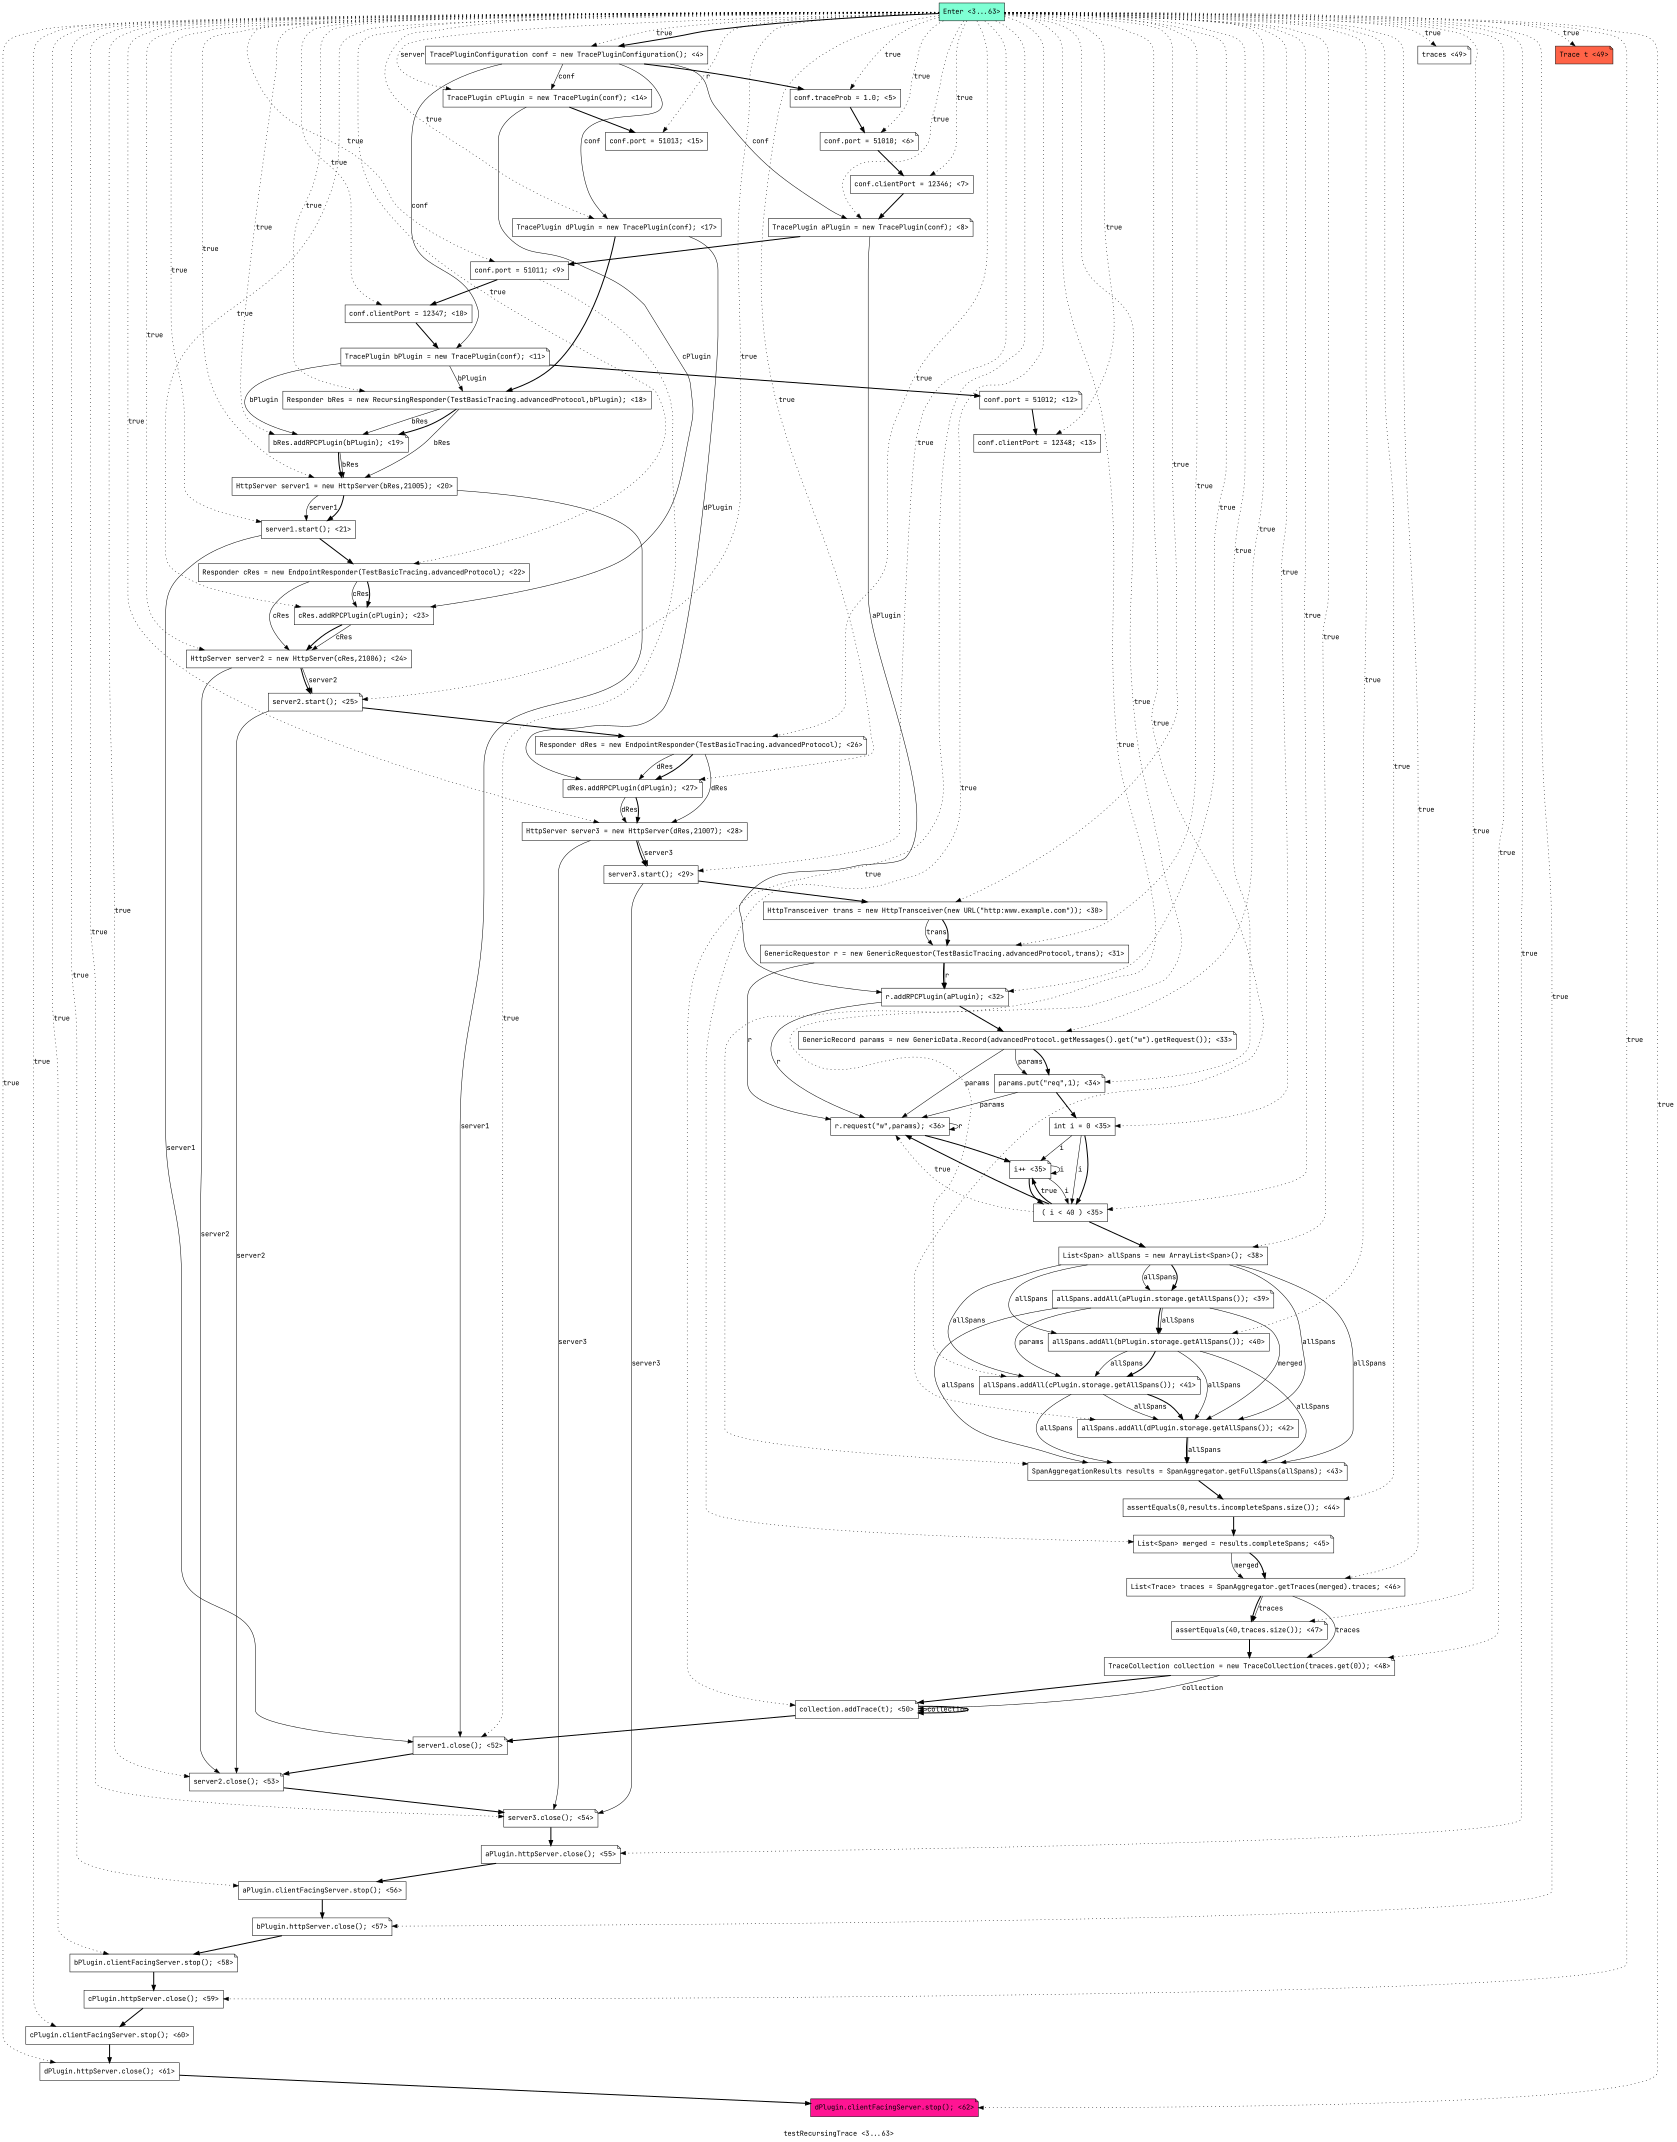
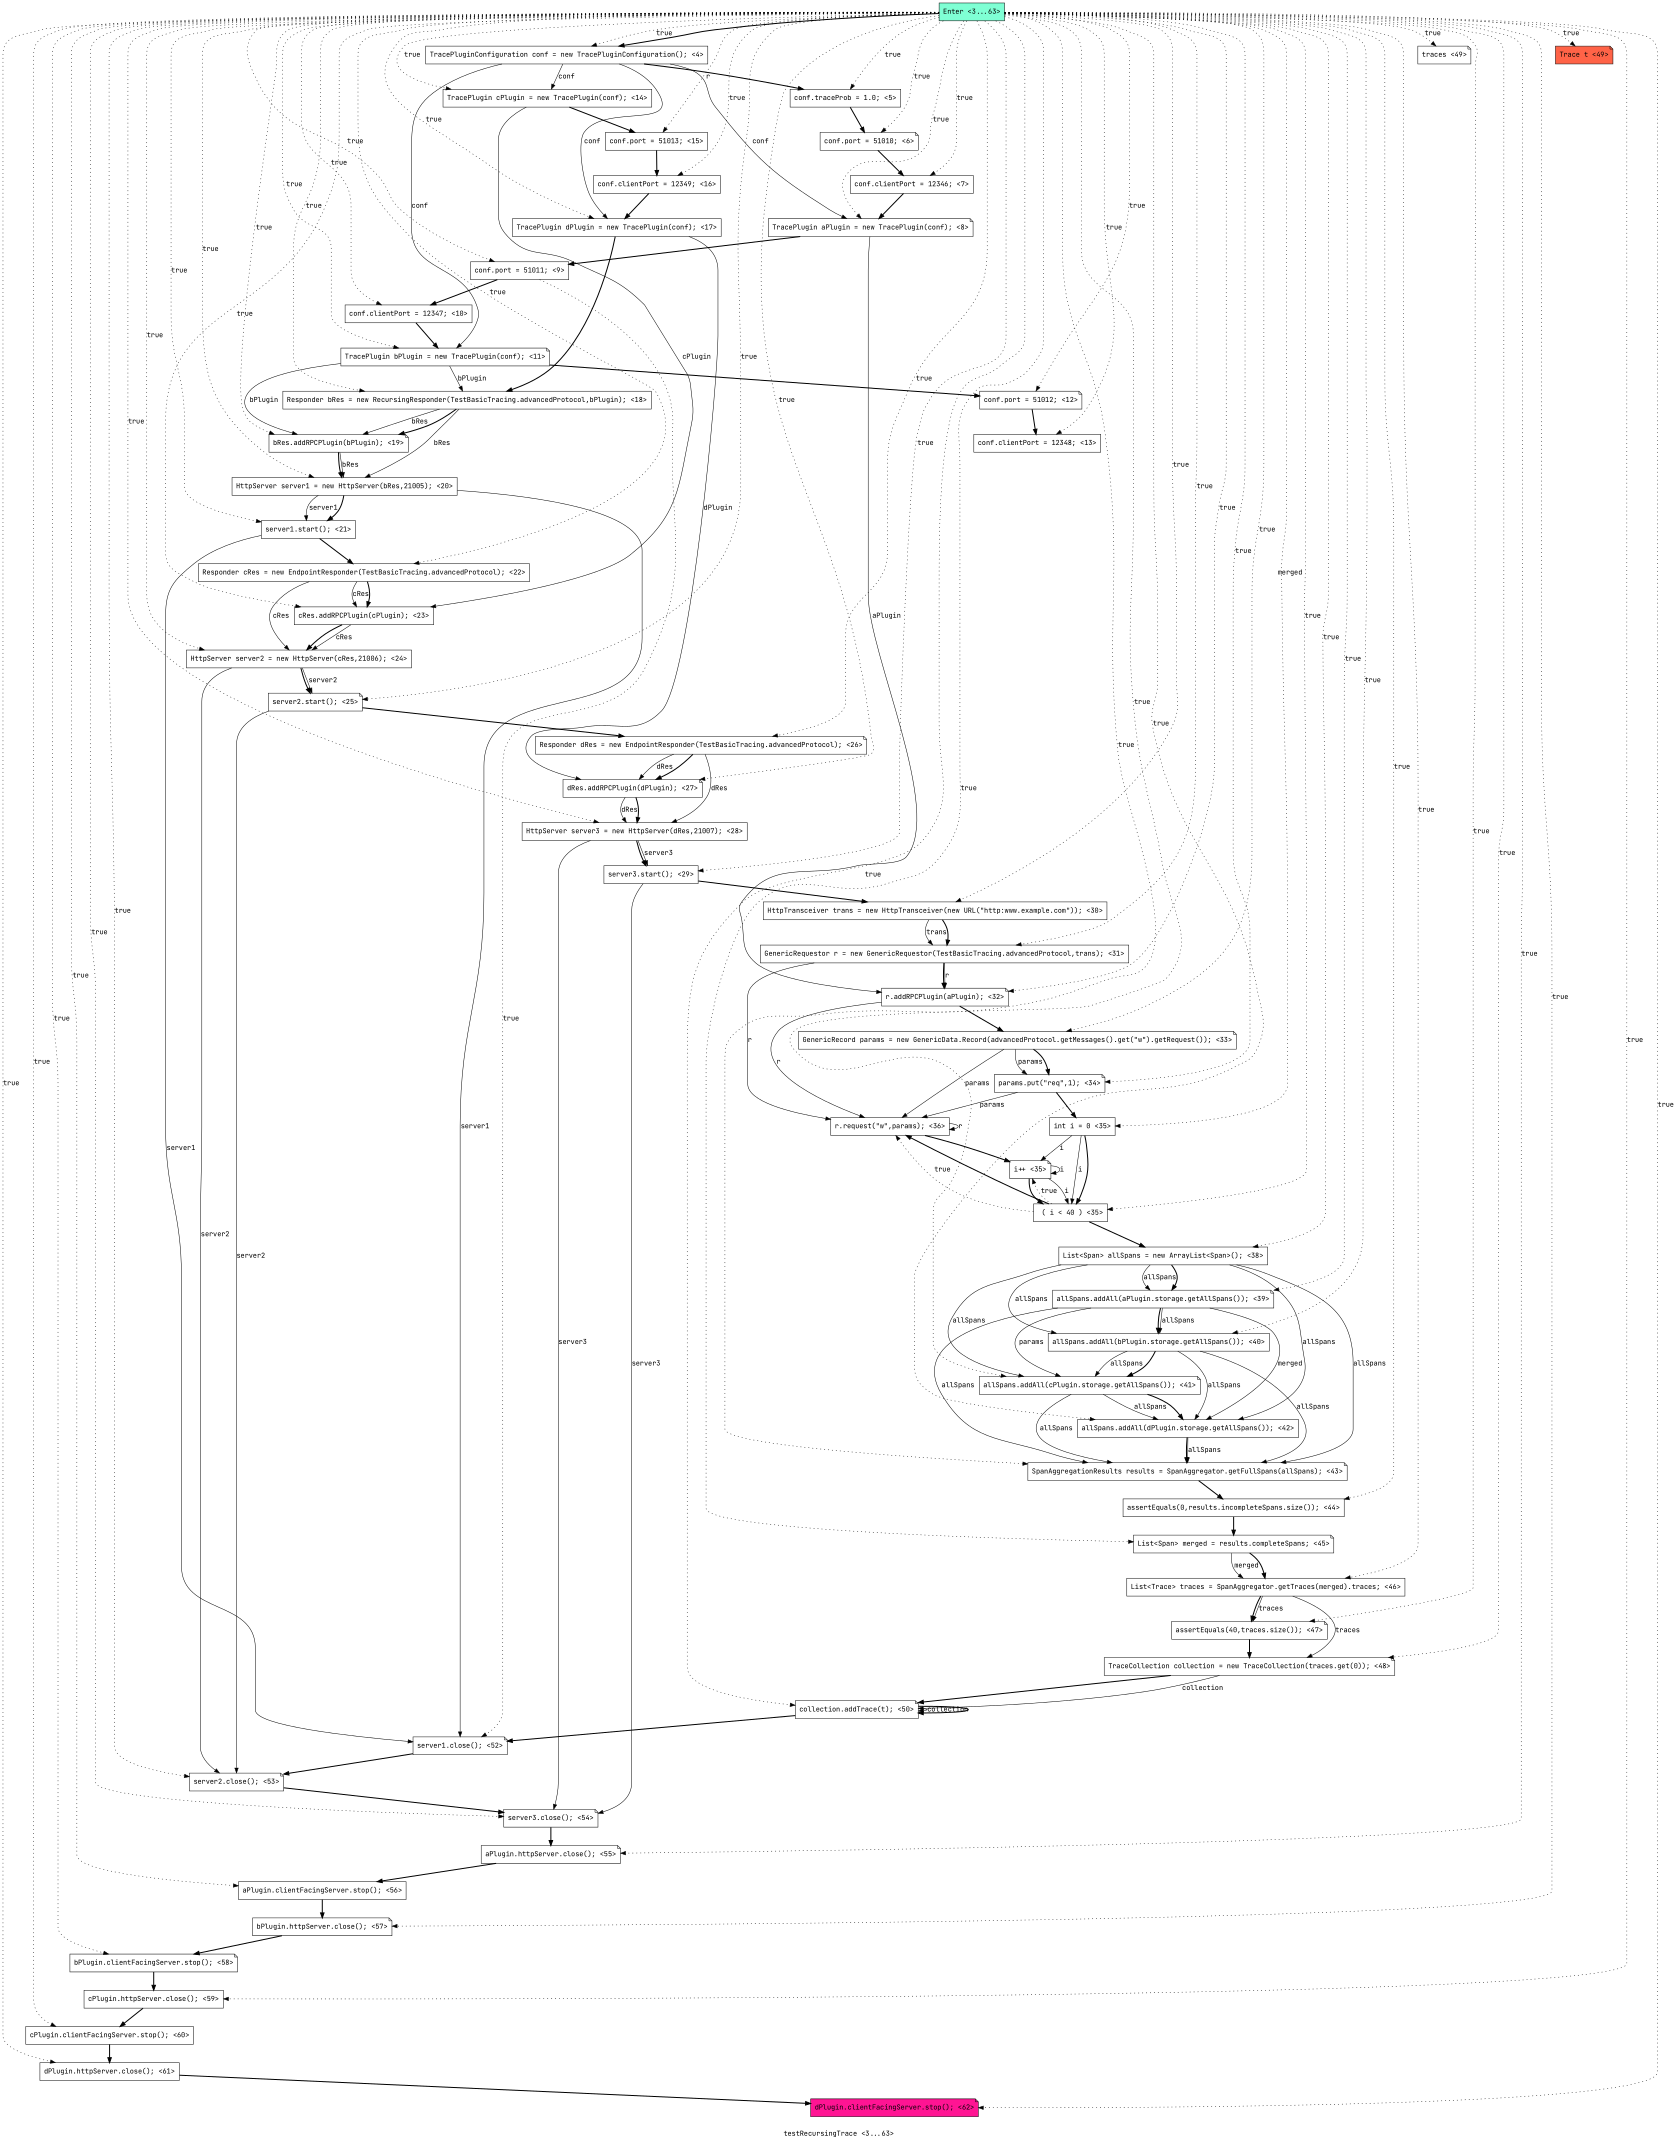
none -> (300, 32)
(413, 55) -> (413, 55)
none -> (1130, 162)
none -> (657, 184)
none -> (1347, 517)
(1290, 573) -> (1290, 573)
(1041, 1195) -> (1041, 1195)
